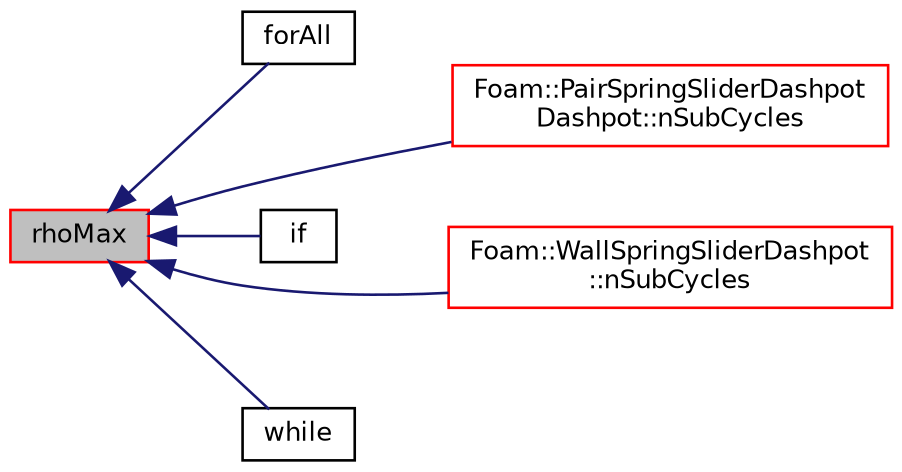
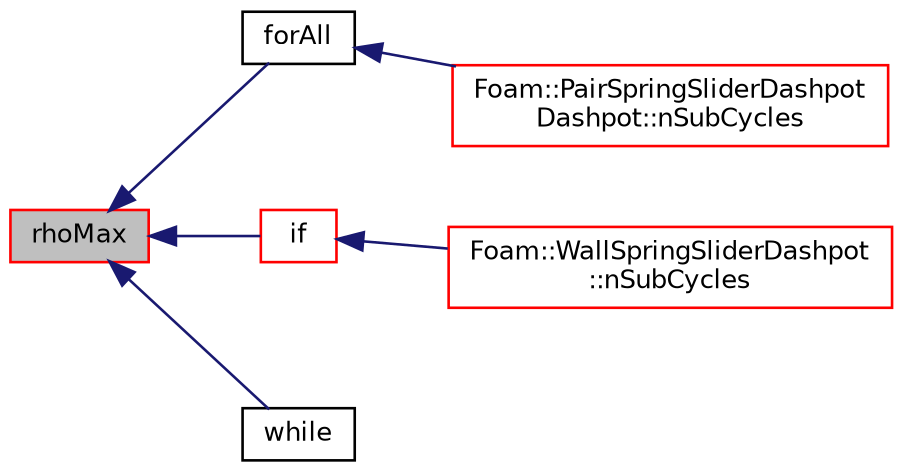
(312, 170) -> (419, 60)
(299, 236) -> (299, 236)
(310, 293) -> (406, 245)
